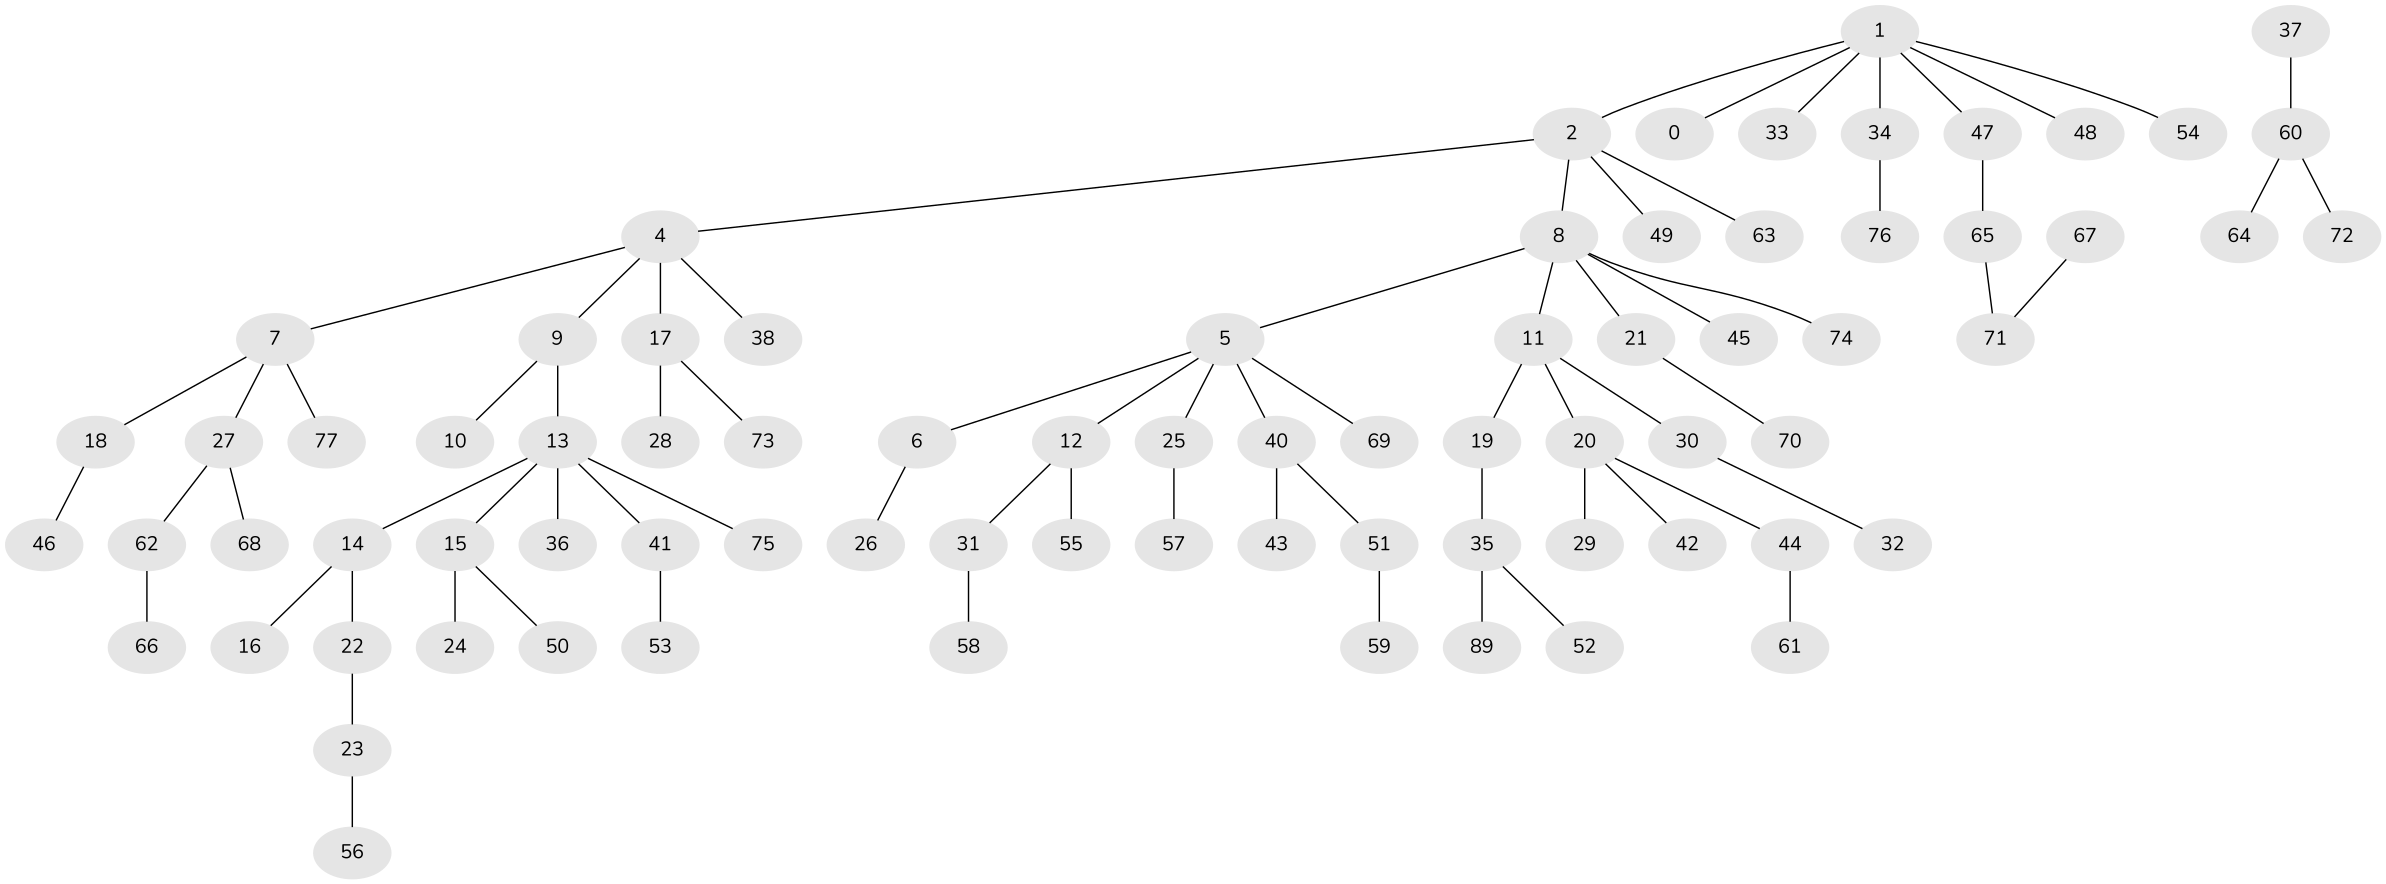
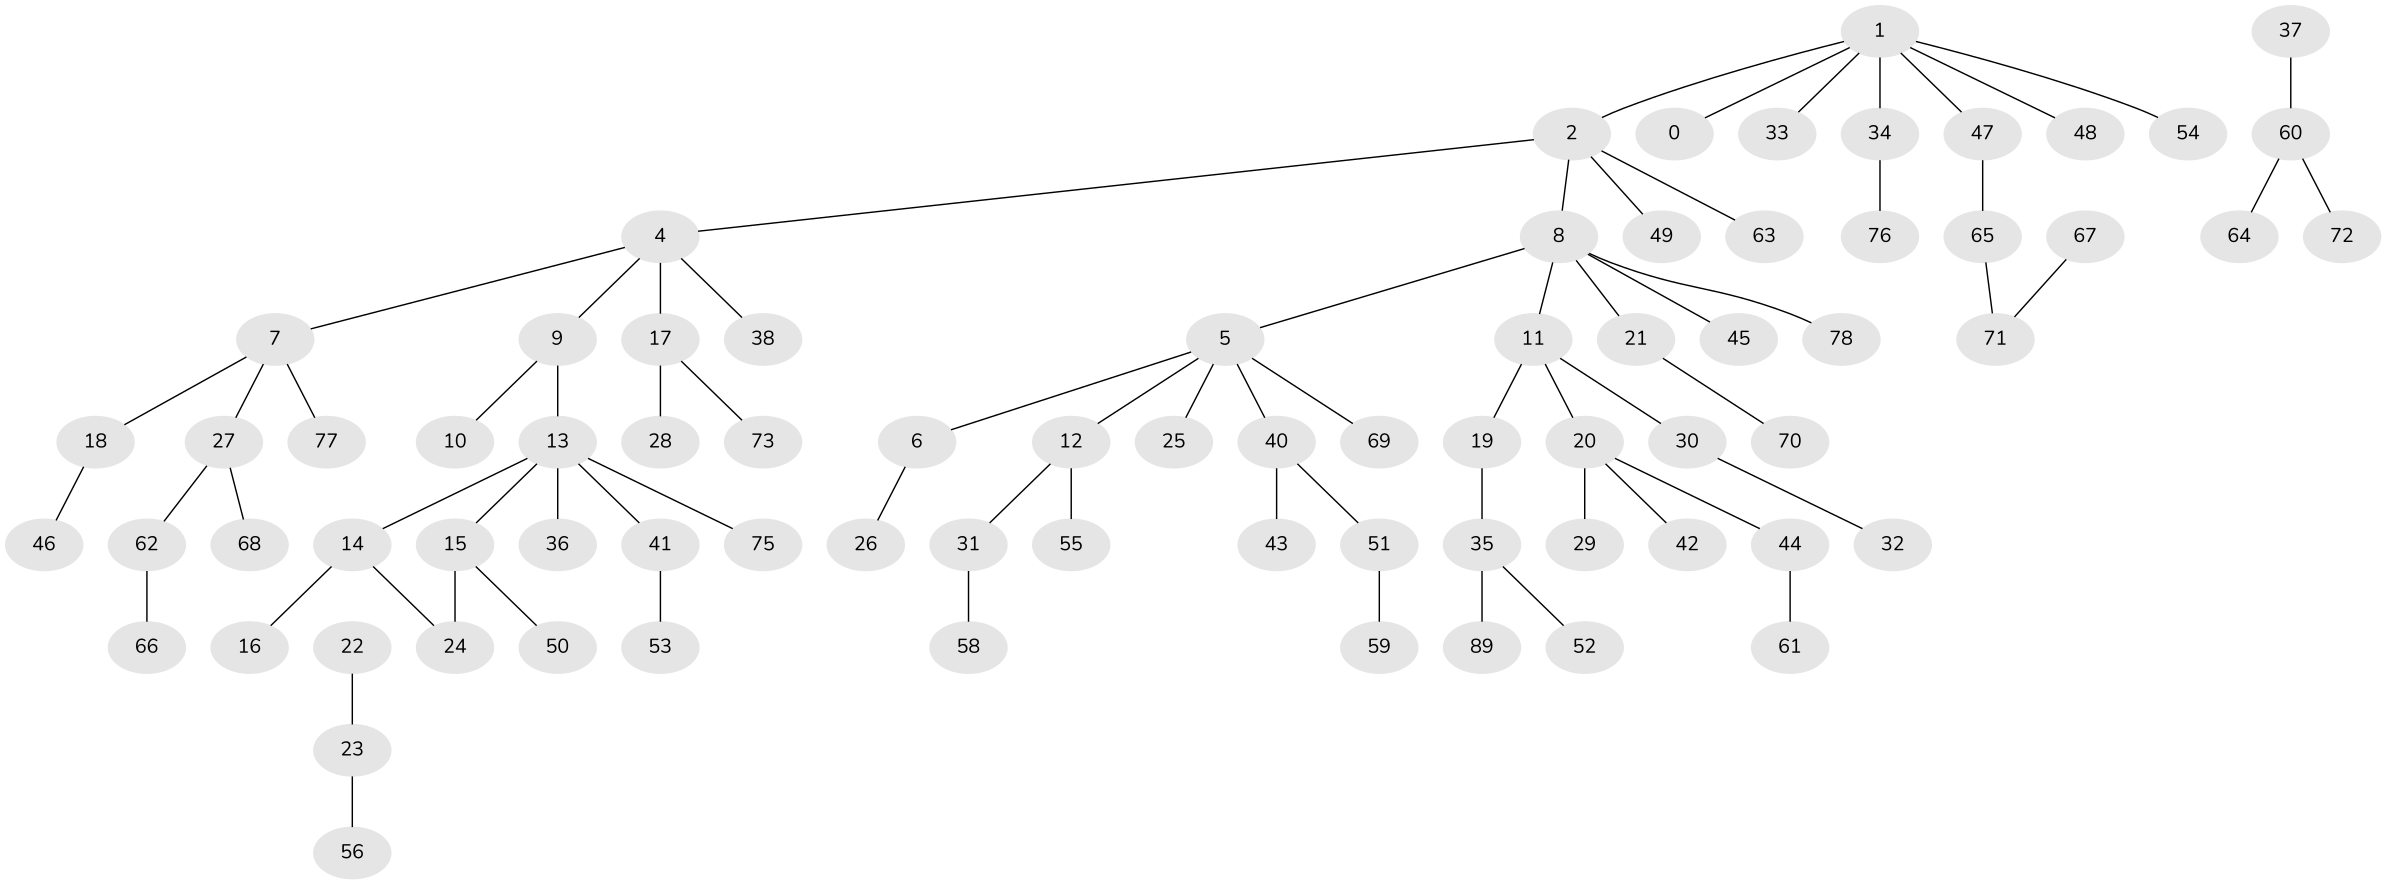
(1841, 339) -> (1841, 339)
(1174, 545) -> none
(352, 596) -> (404, 596)
